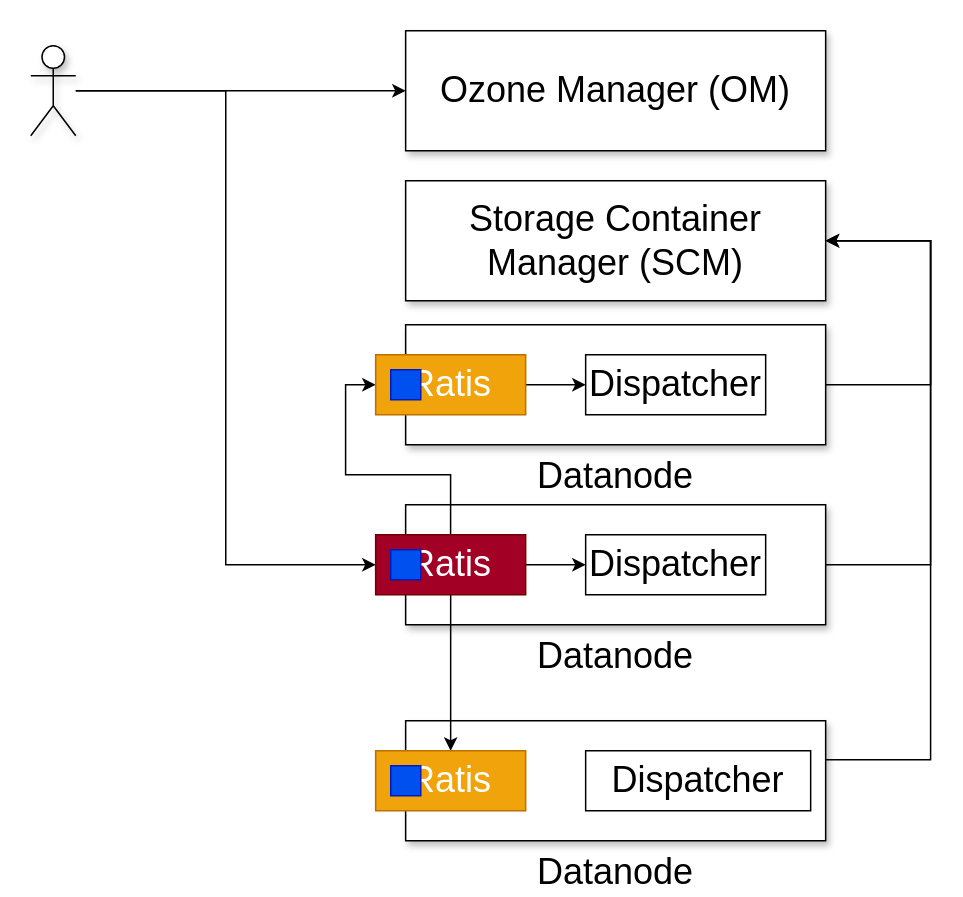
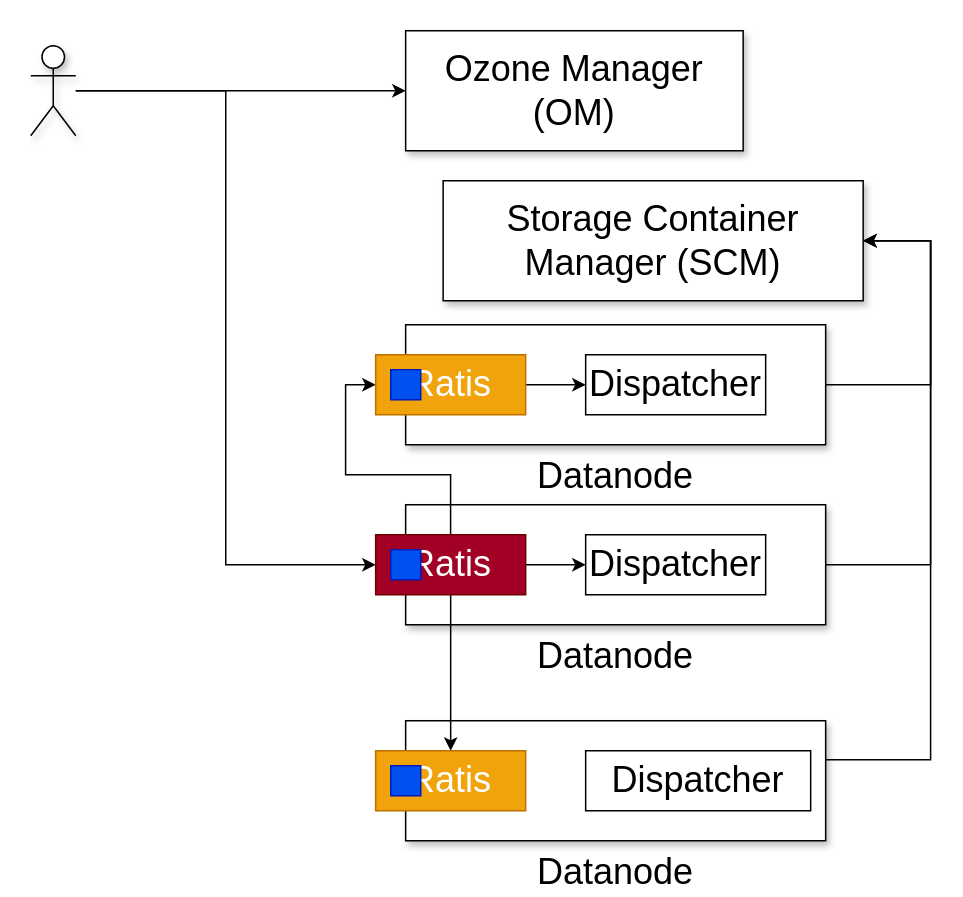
(616, 91) -> (574, 91)
(616, 241) -> (653, 241)
